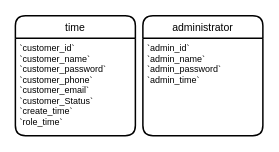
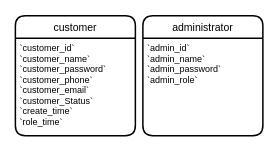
(75, 27) -> (75, 27)
(170, 48) -> (170, 48)
